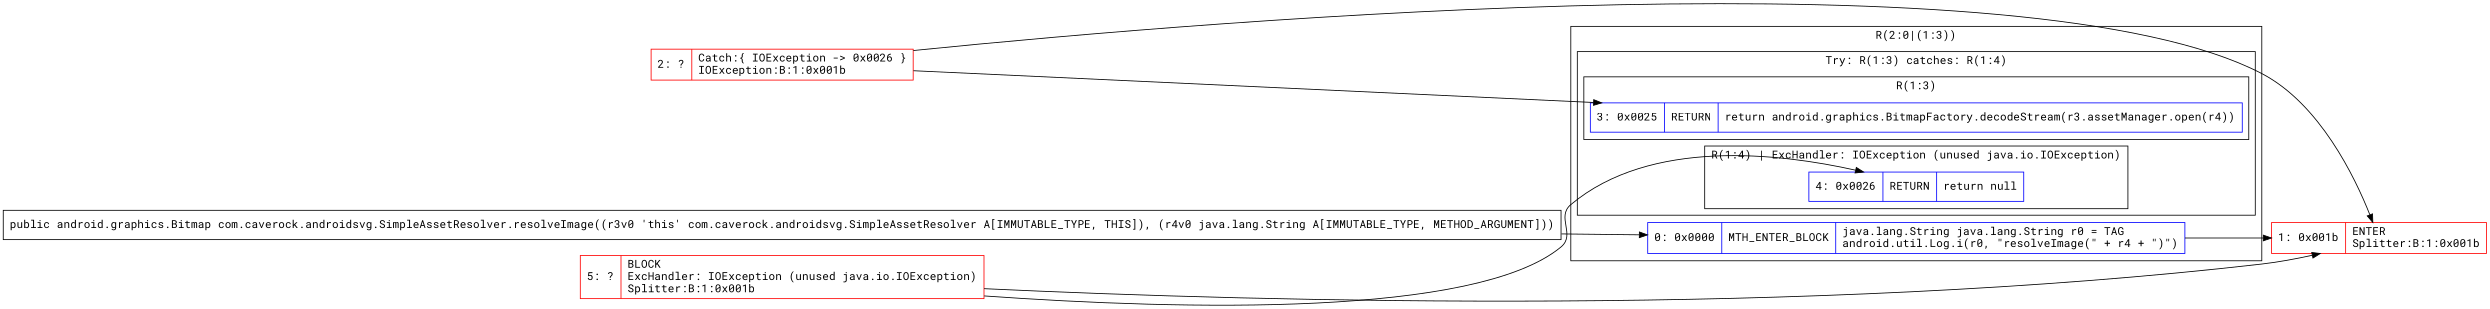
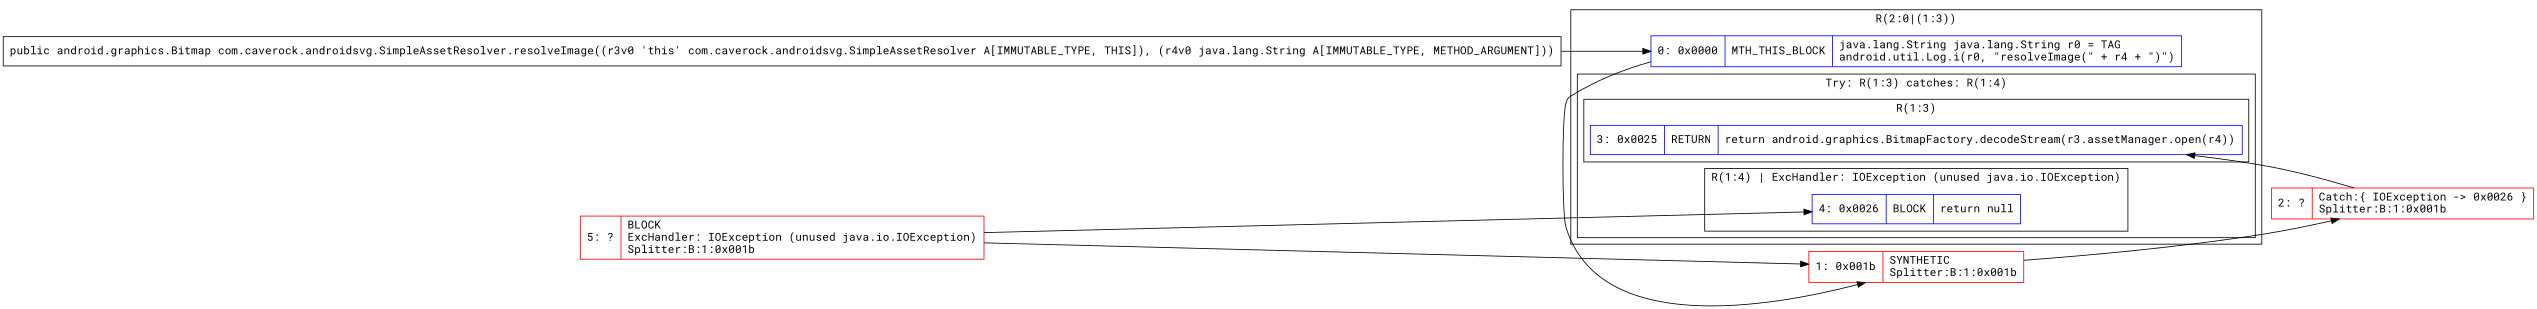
(1681, 5) -> (2147, 249)
(772, 70) -> (2383, 209)
(1910, 186) -> (1910, 209)
(2369, 231) -> (1920, 260)
(1779, 238) -> (1779, 51)
